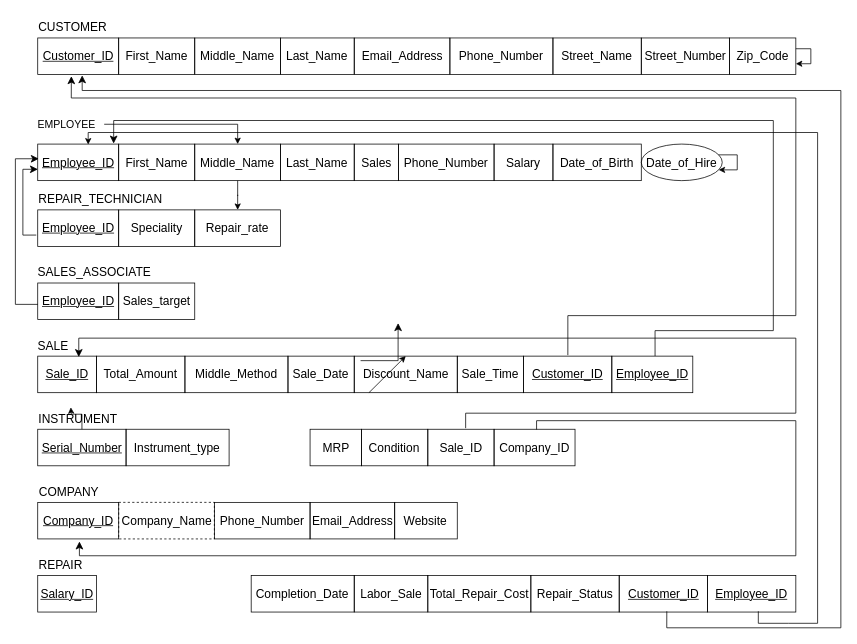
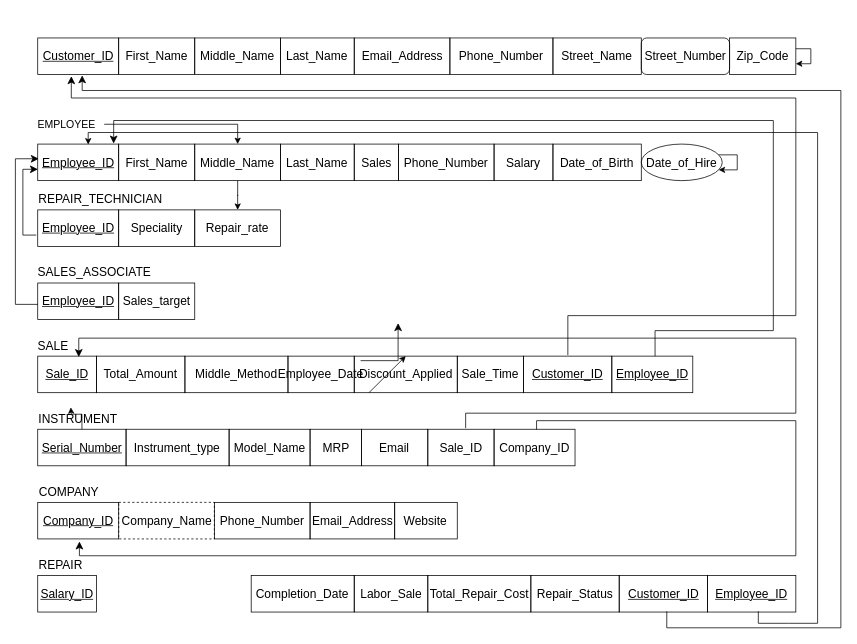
(72, 27) -> none
(685, 56) -> (685, 56)
(321, 374) -> (321, 374)
(406, 374) -> (406, 374)
none -> (269, 447)
(394, 447) -> (394, 447)
